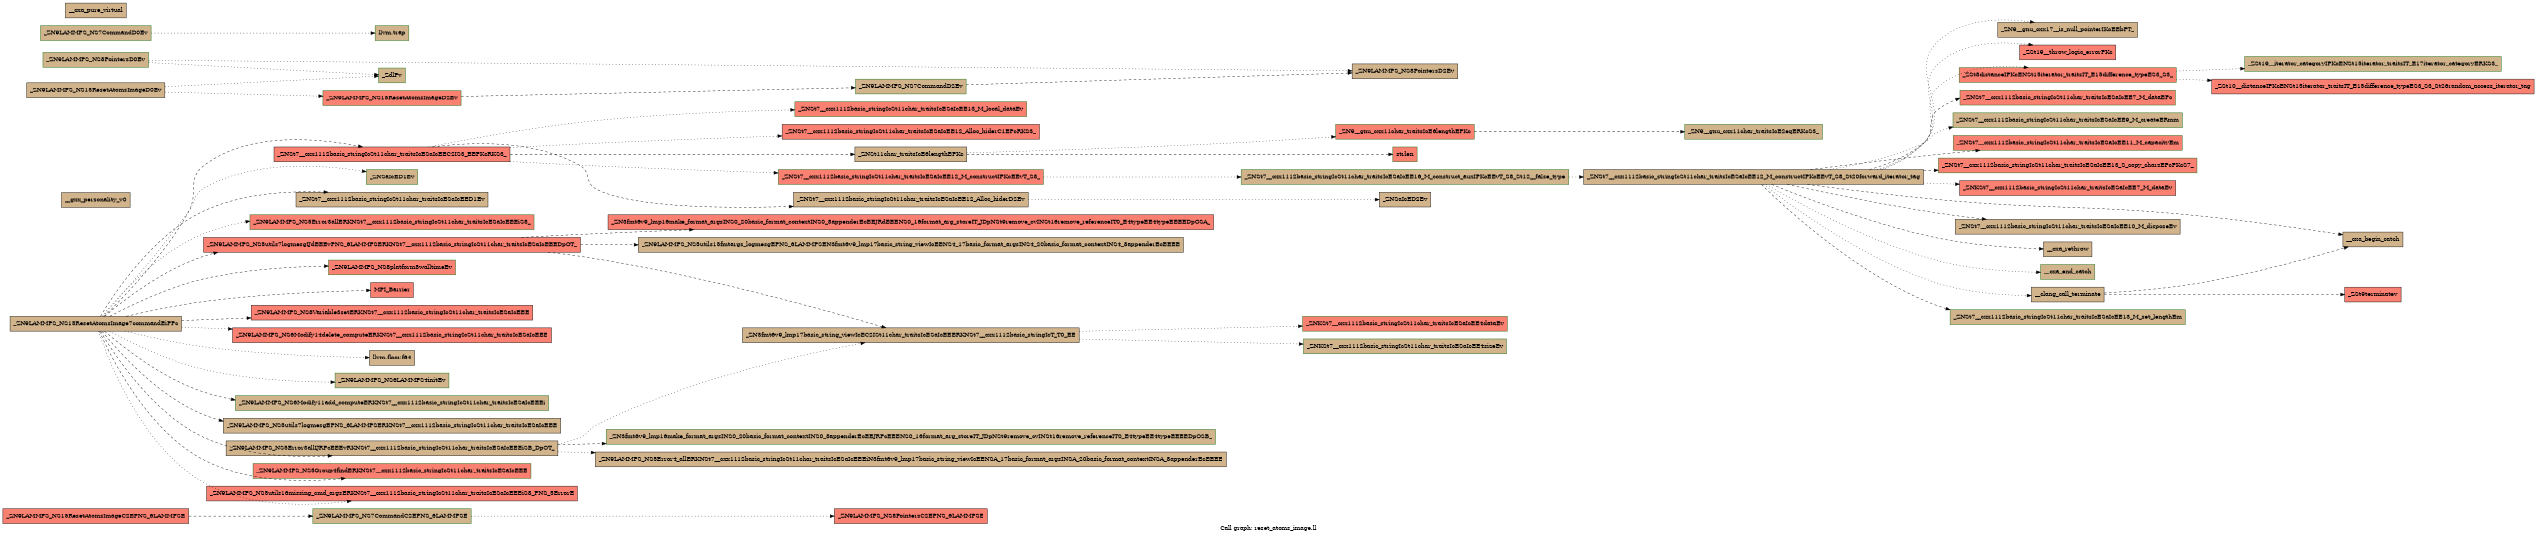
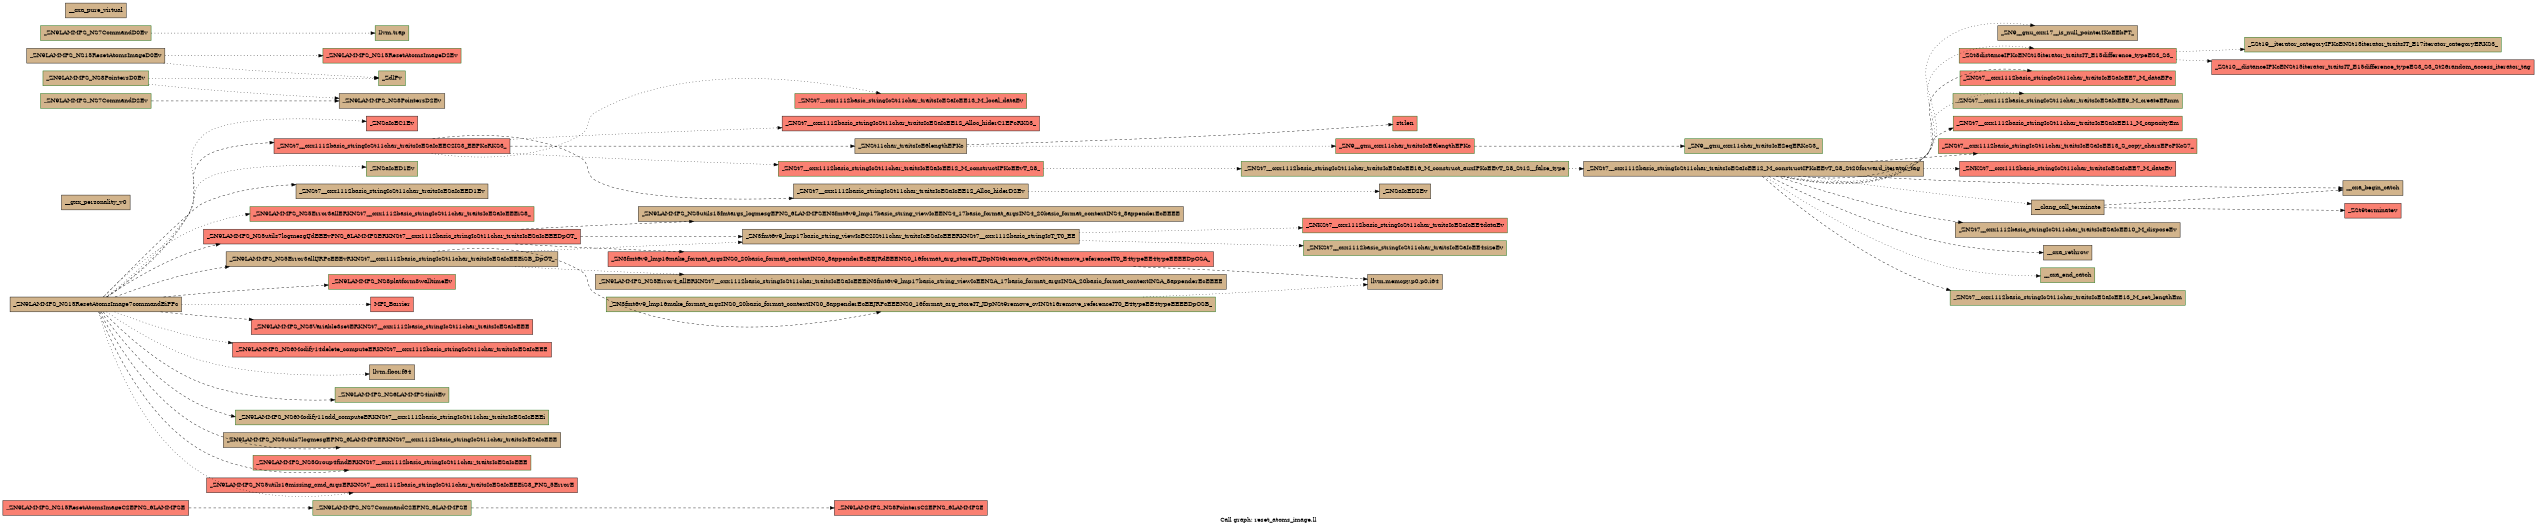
(2068, 52) -> none
(656, 92) -> none
none -> (392, 124)
none -> (1405, 282)
(246, 297) -> (274, 304)
(217, 372) -> (206, 384)
(651, 516) -> (651, 508)
